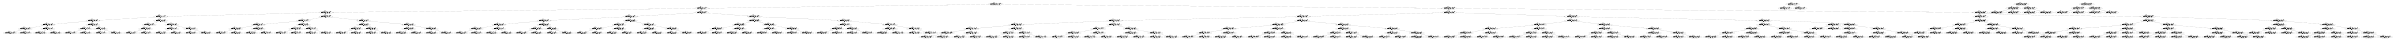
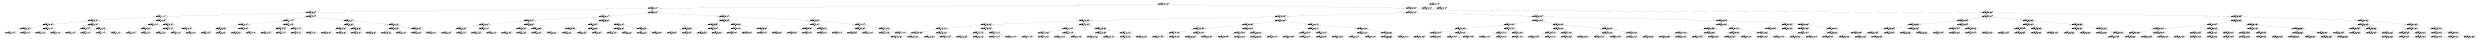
none -> (1963, 21)
(206, 33) -> none
(597, 33) -> none
(1547, 37) -> none
